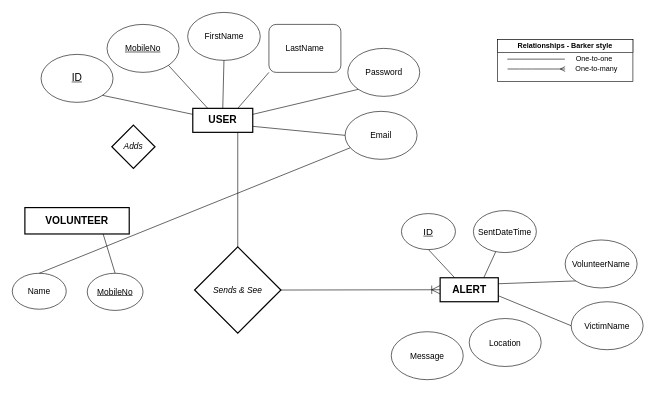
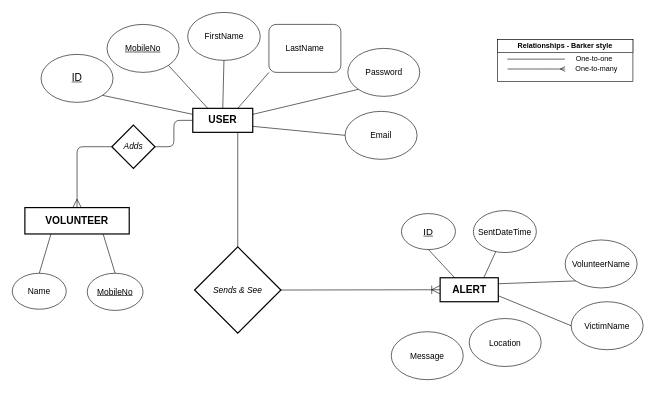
none -> (174, 134)
none -> (92, 147)
(194, 211) -> (45, 254)
